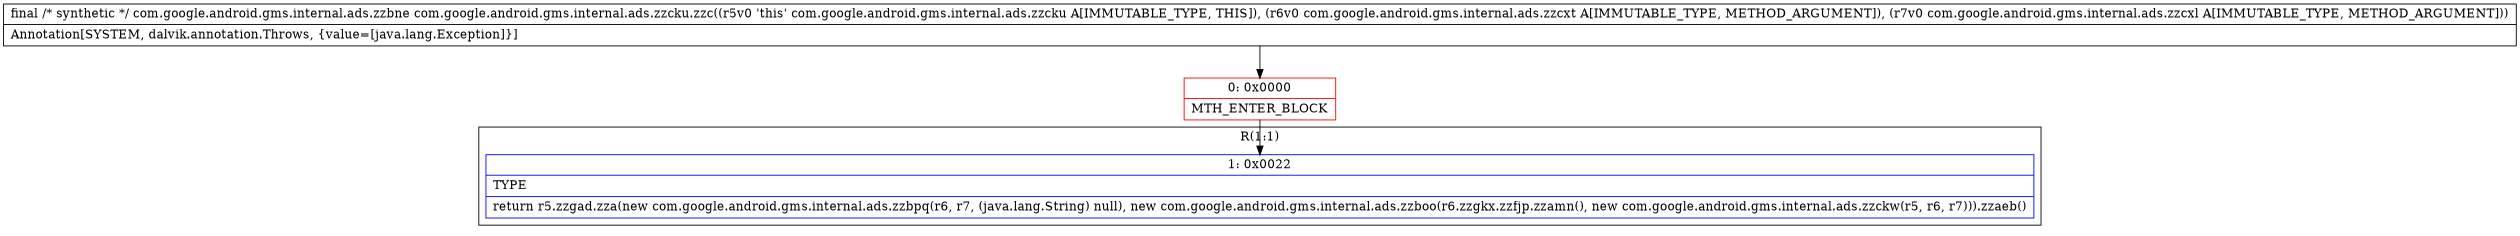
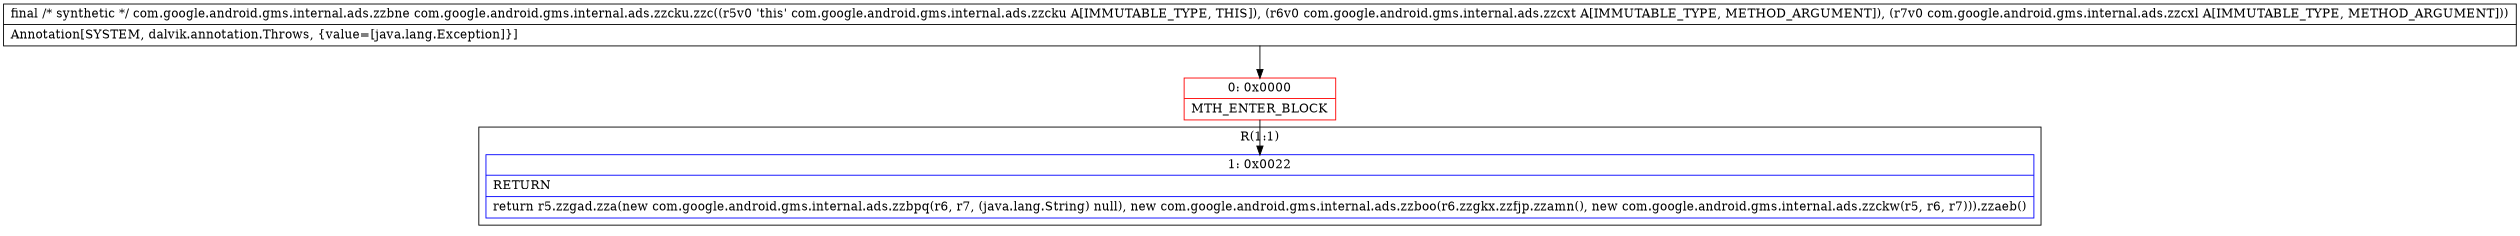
(510, 185) -> (522, 185)
